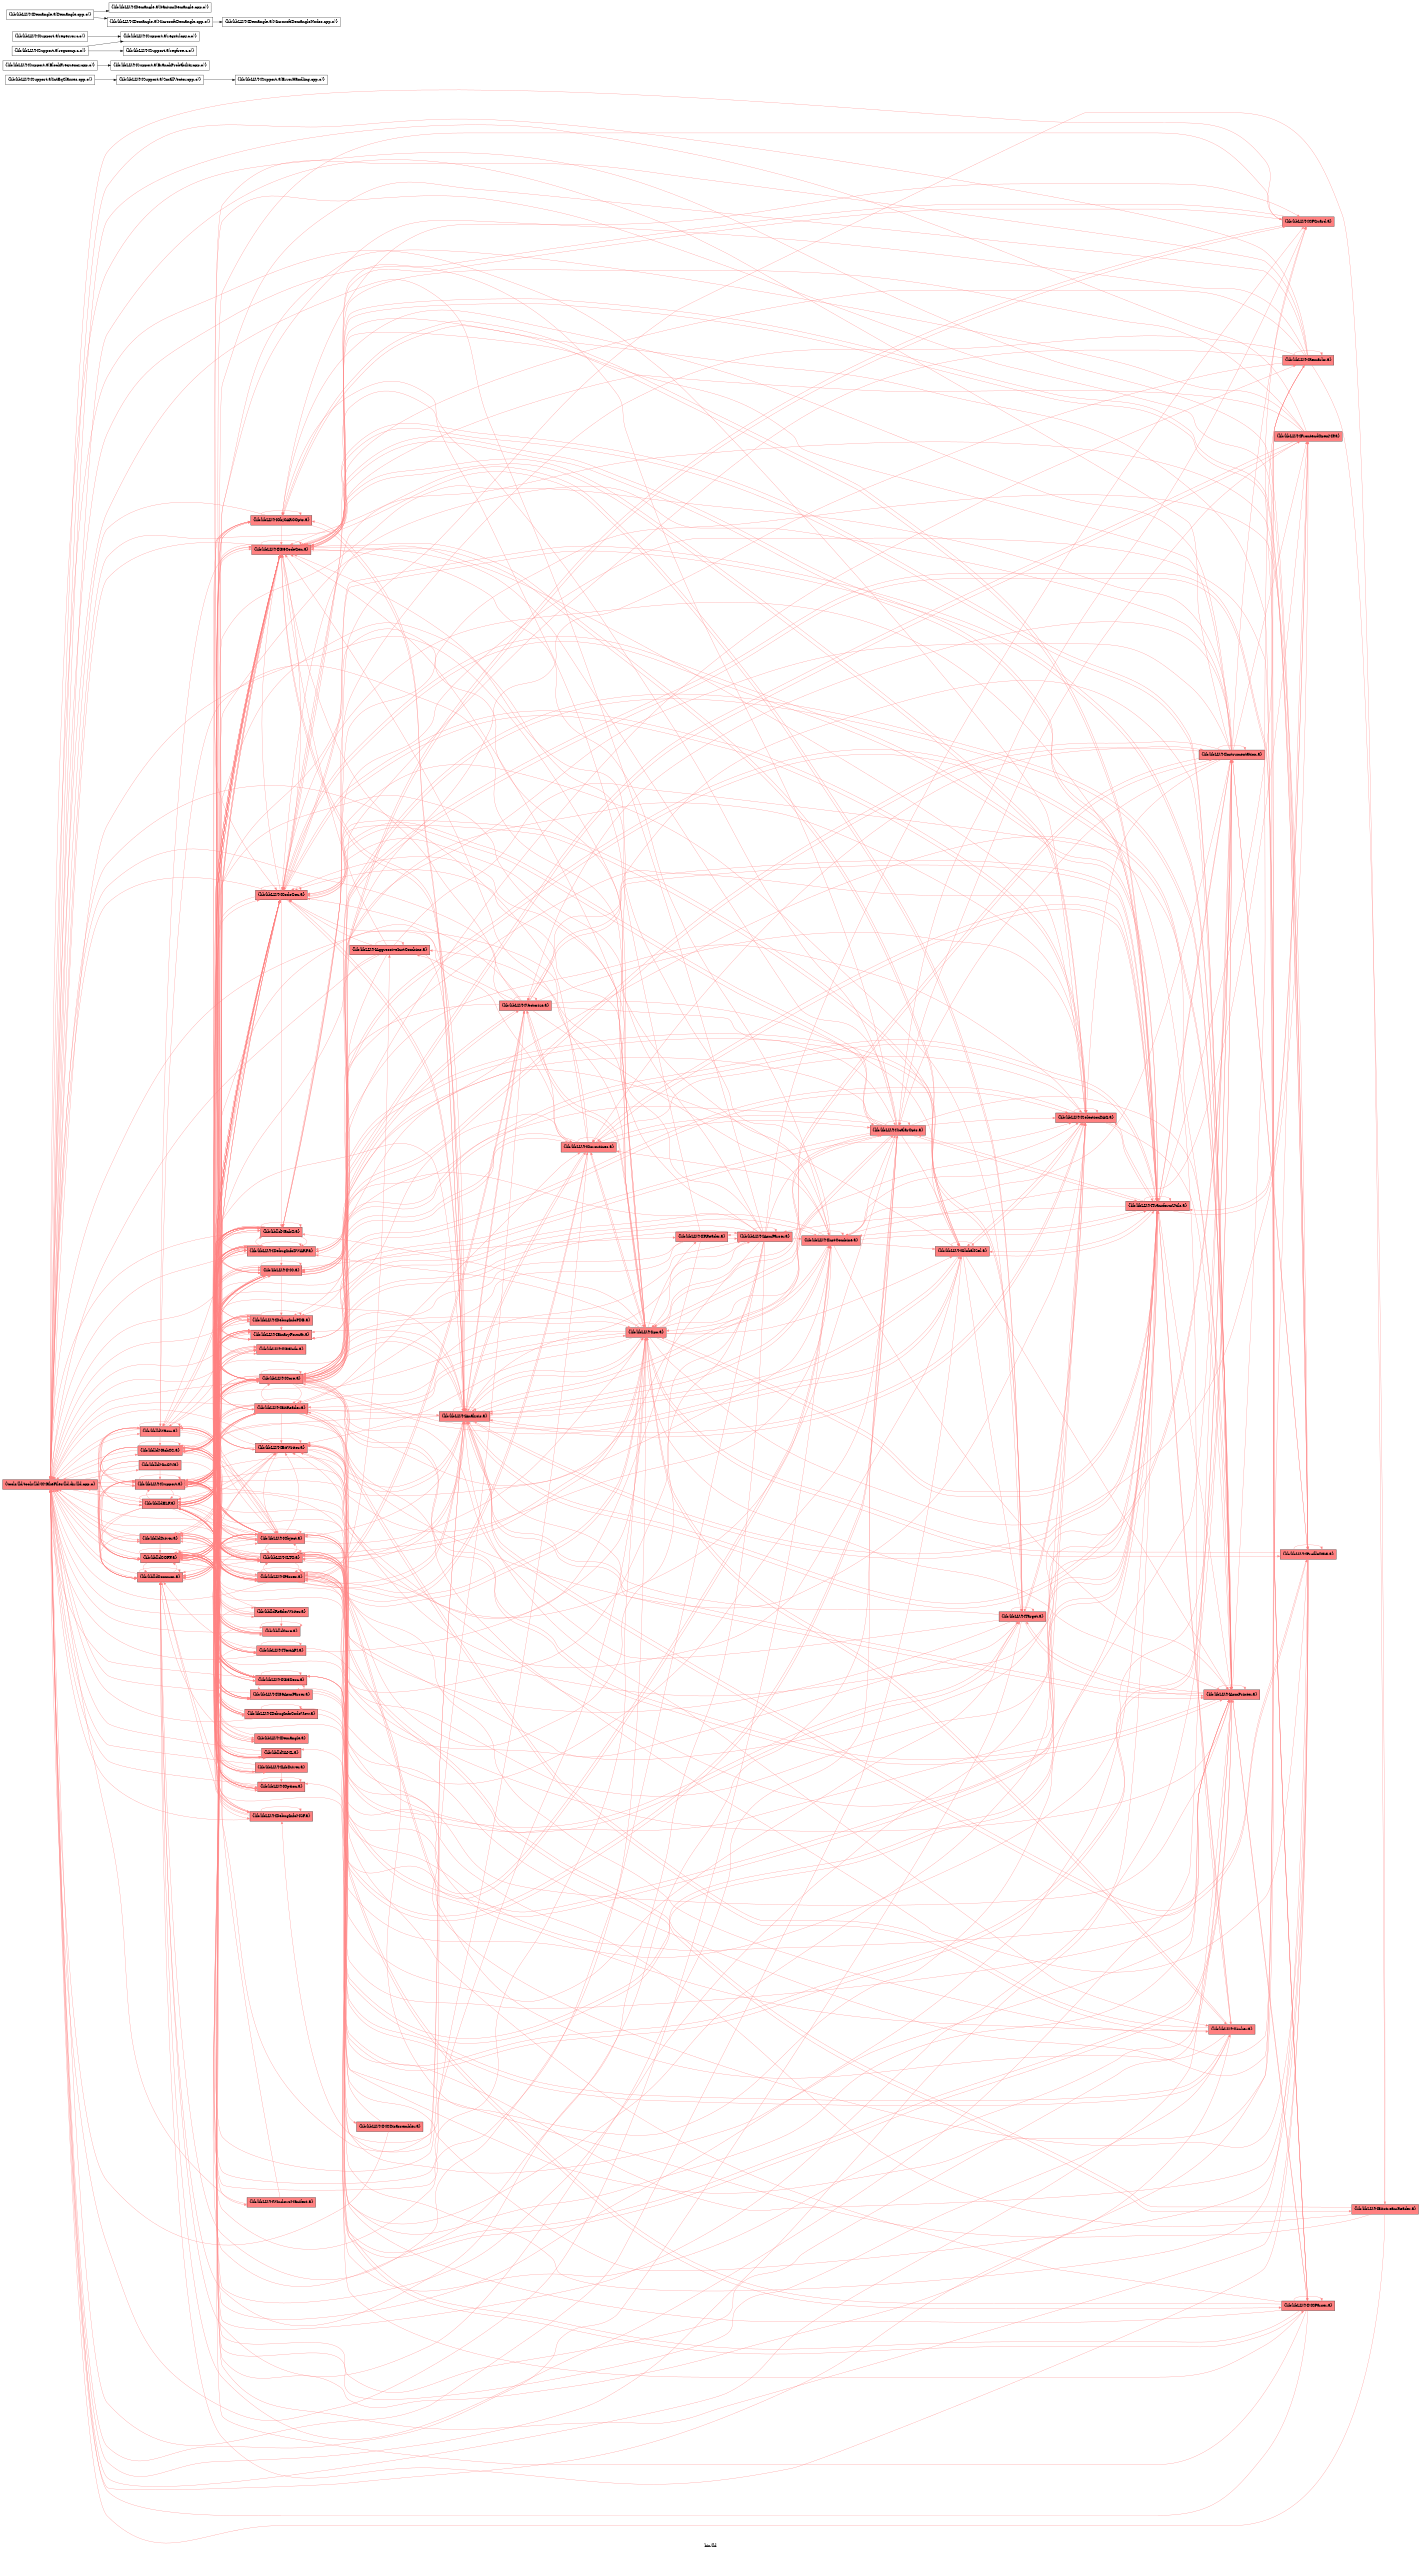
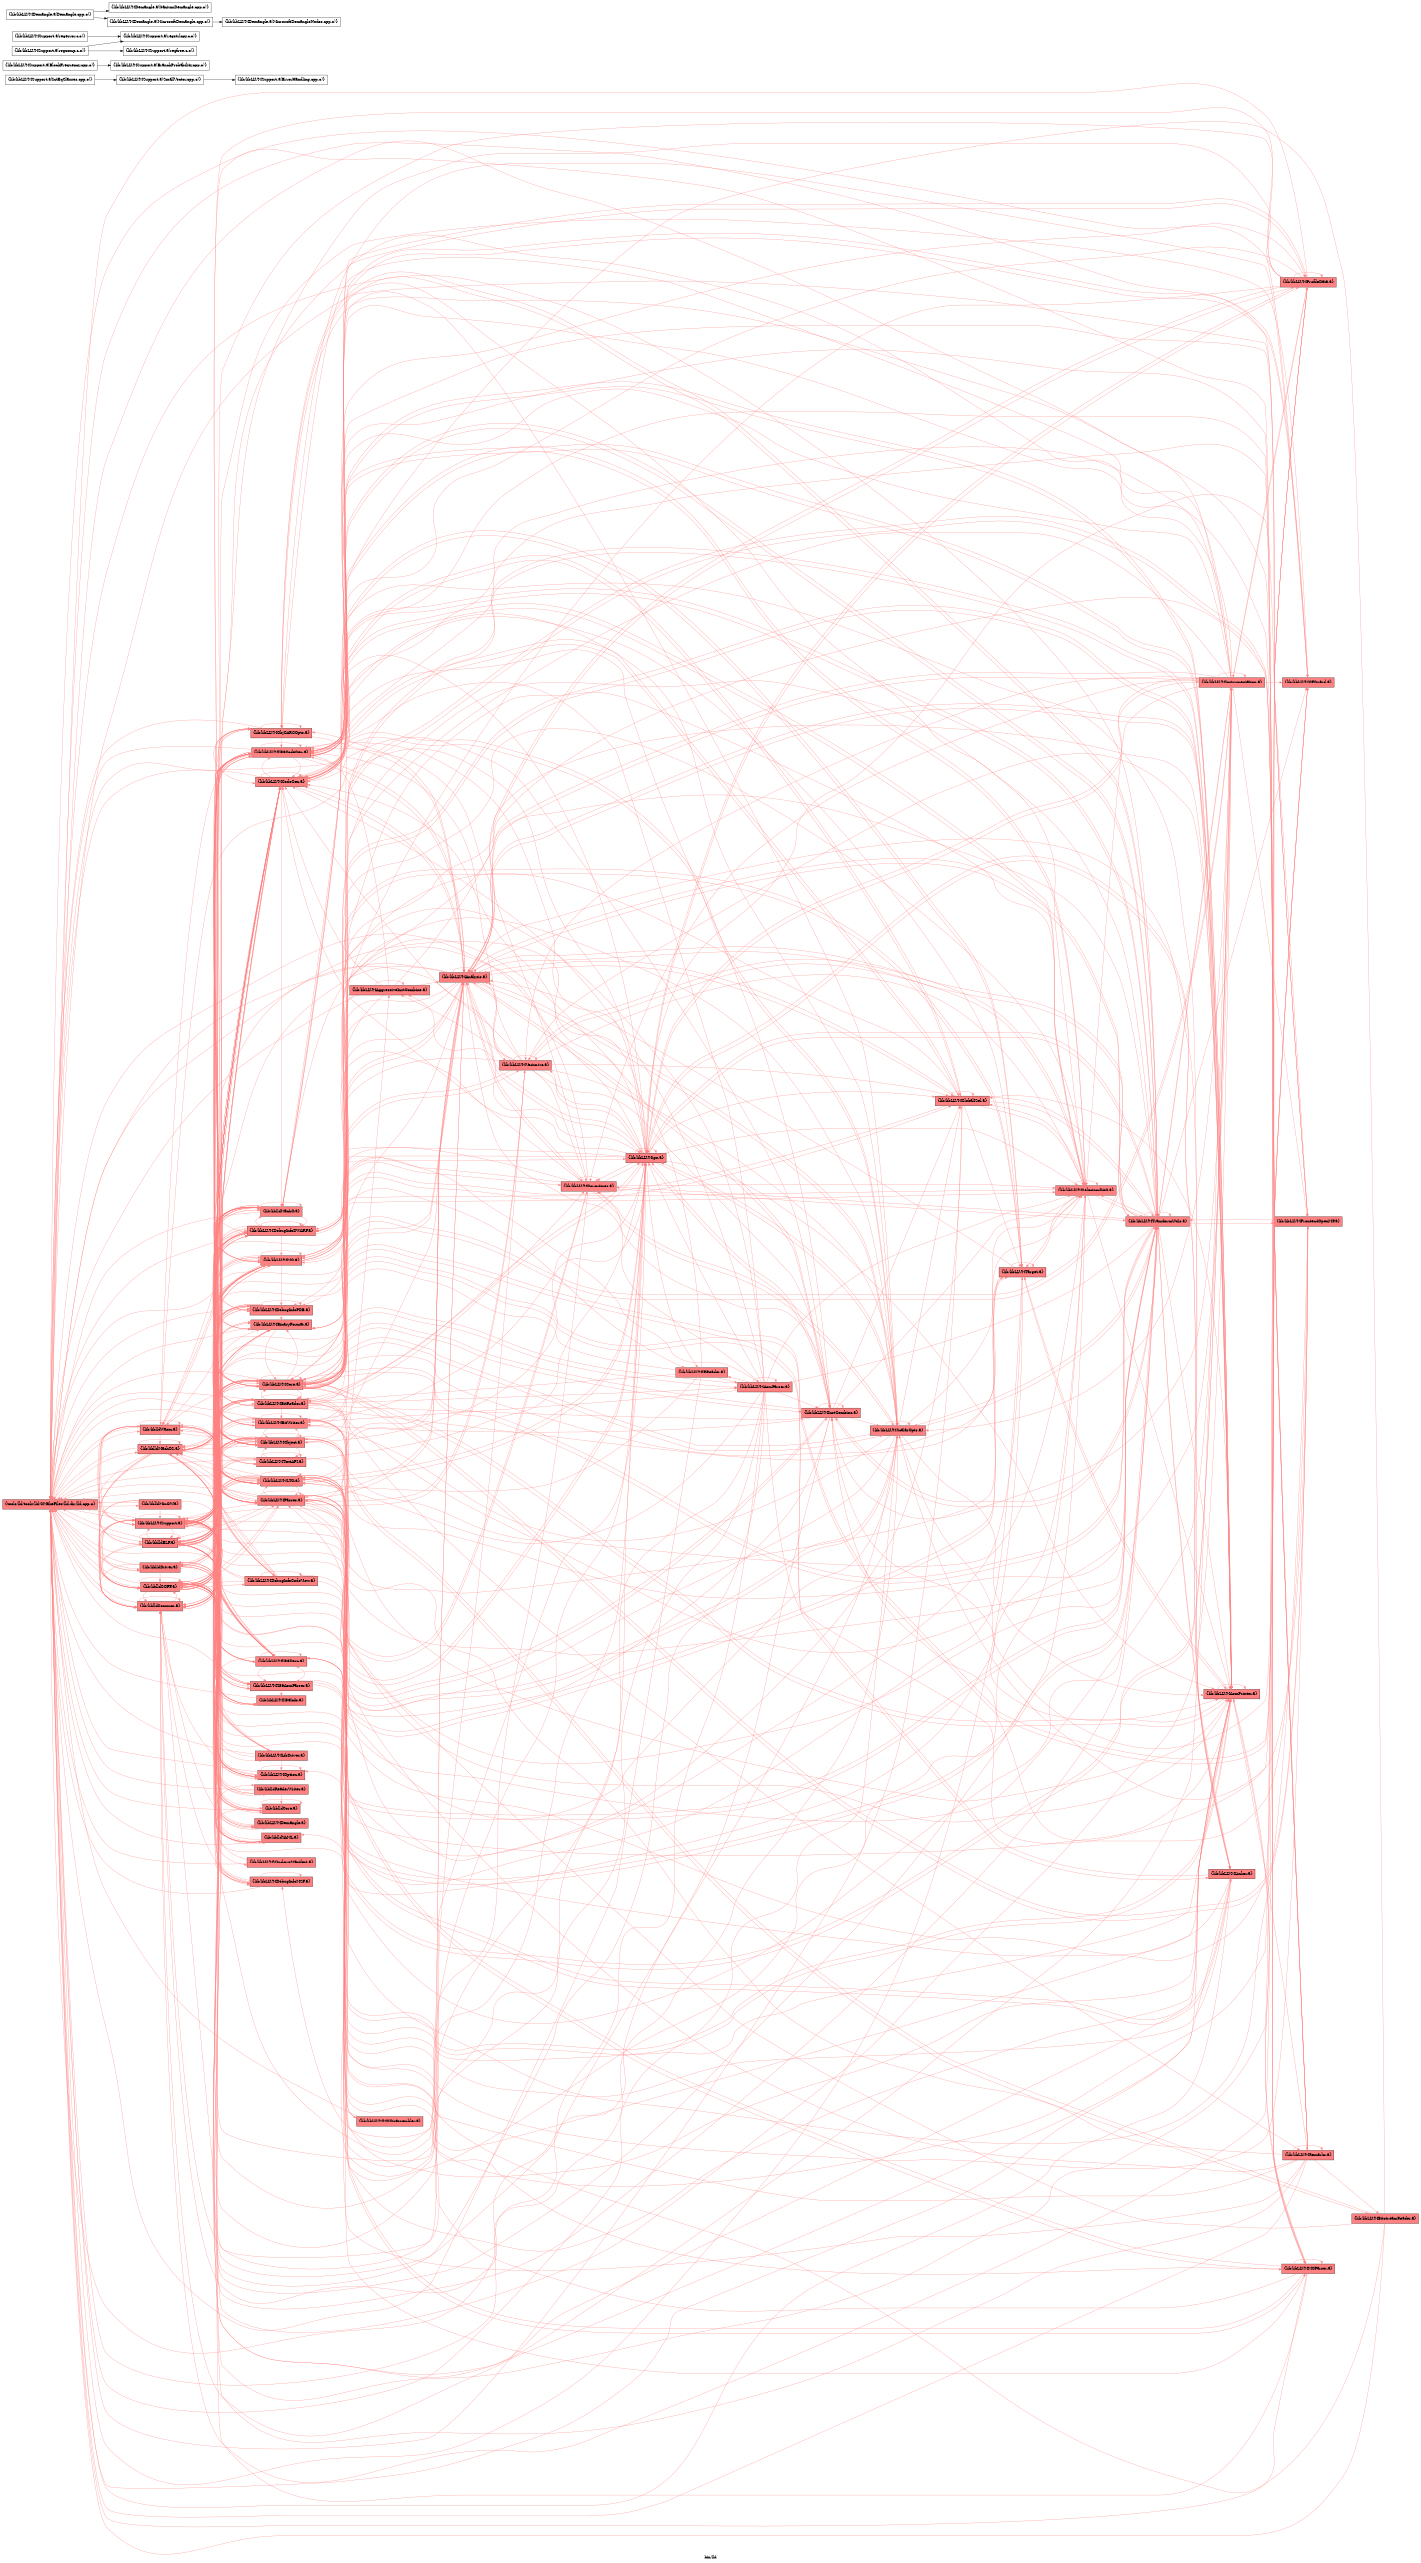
none -> (421, 940)
